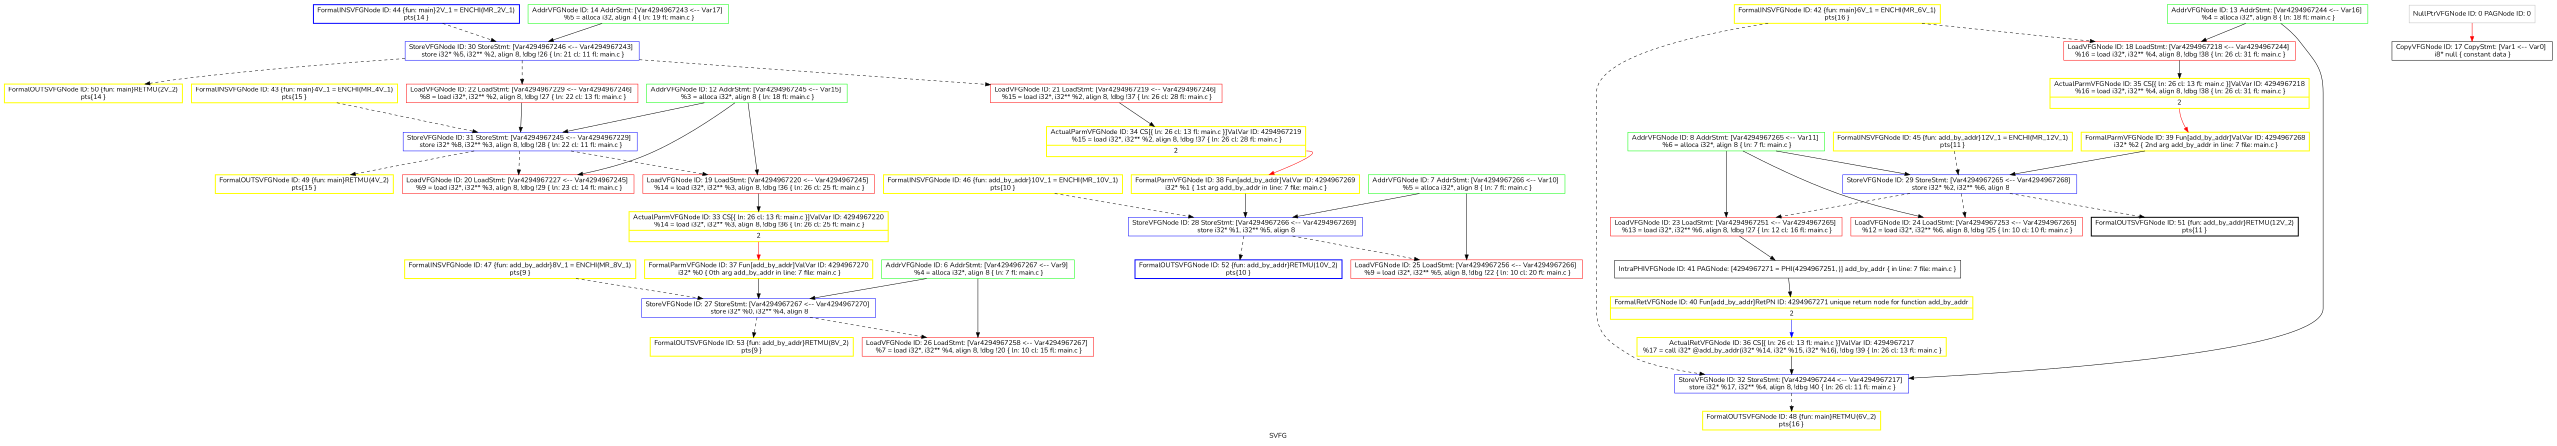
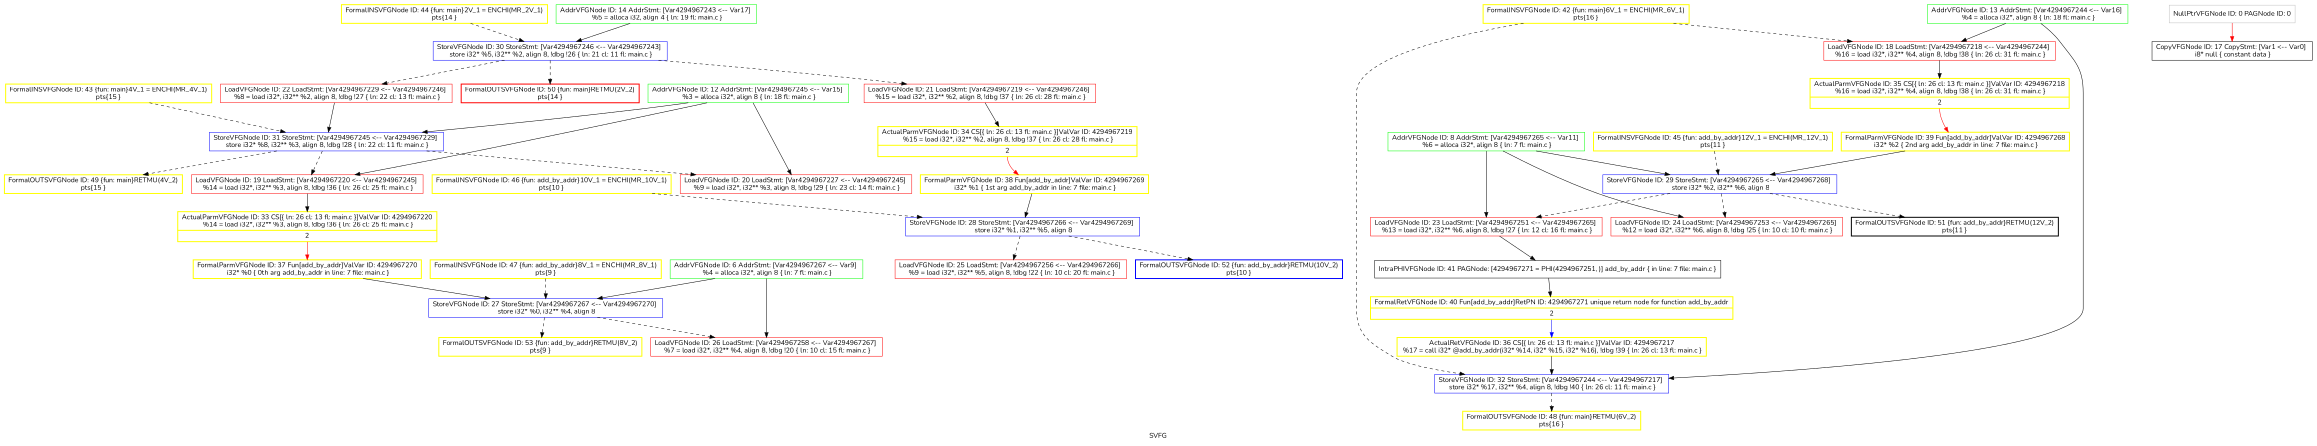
(416, 14) -> (444, 14)
(93, 93) -> (550, 93)
(1467, 184) -> none
